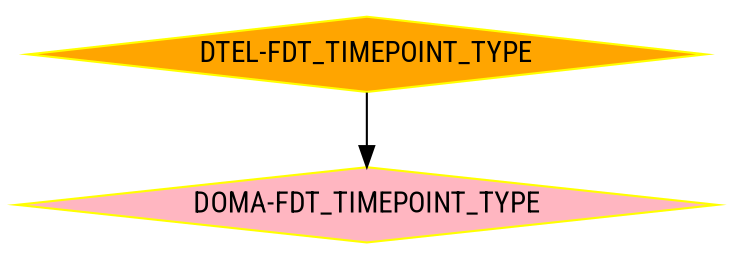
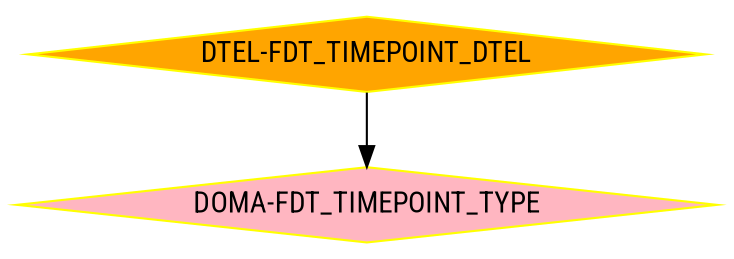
(367, 54) -> (367, 54)
